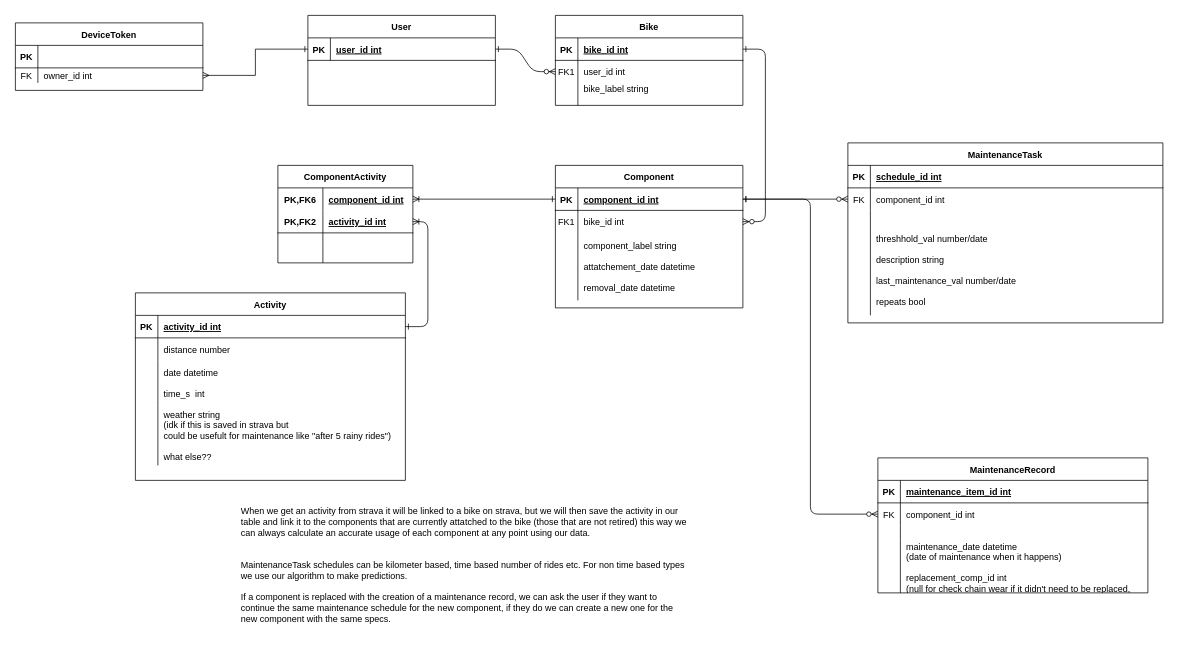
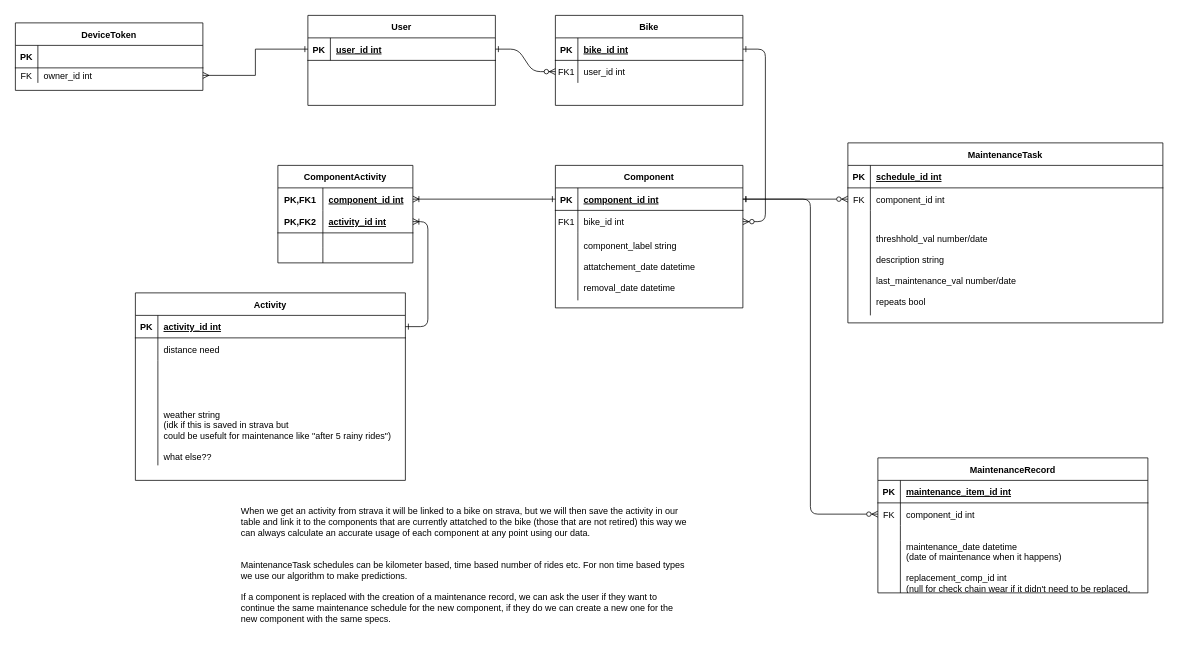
(660, 94) -> none
(300, 200) -> (300, 200)
(199, 350) -> (194, 350)
(282, 383) -> none
